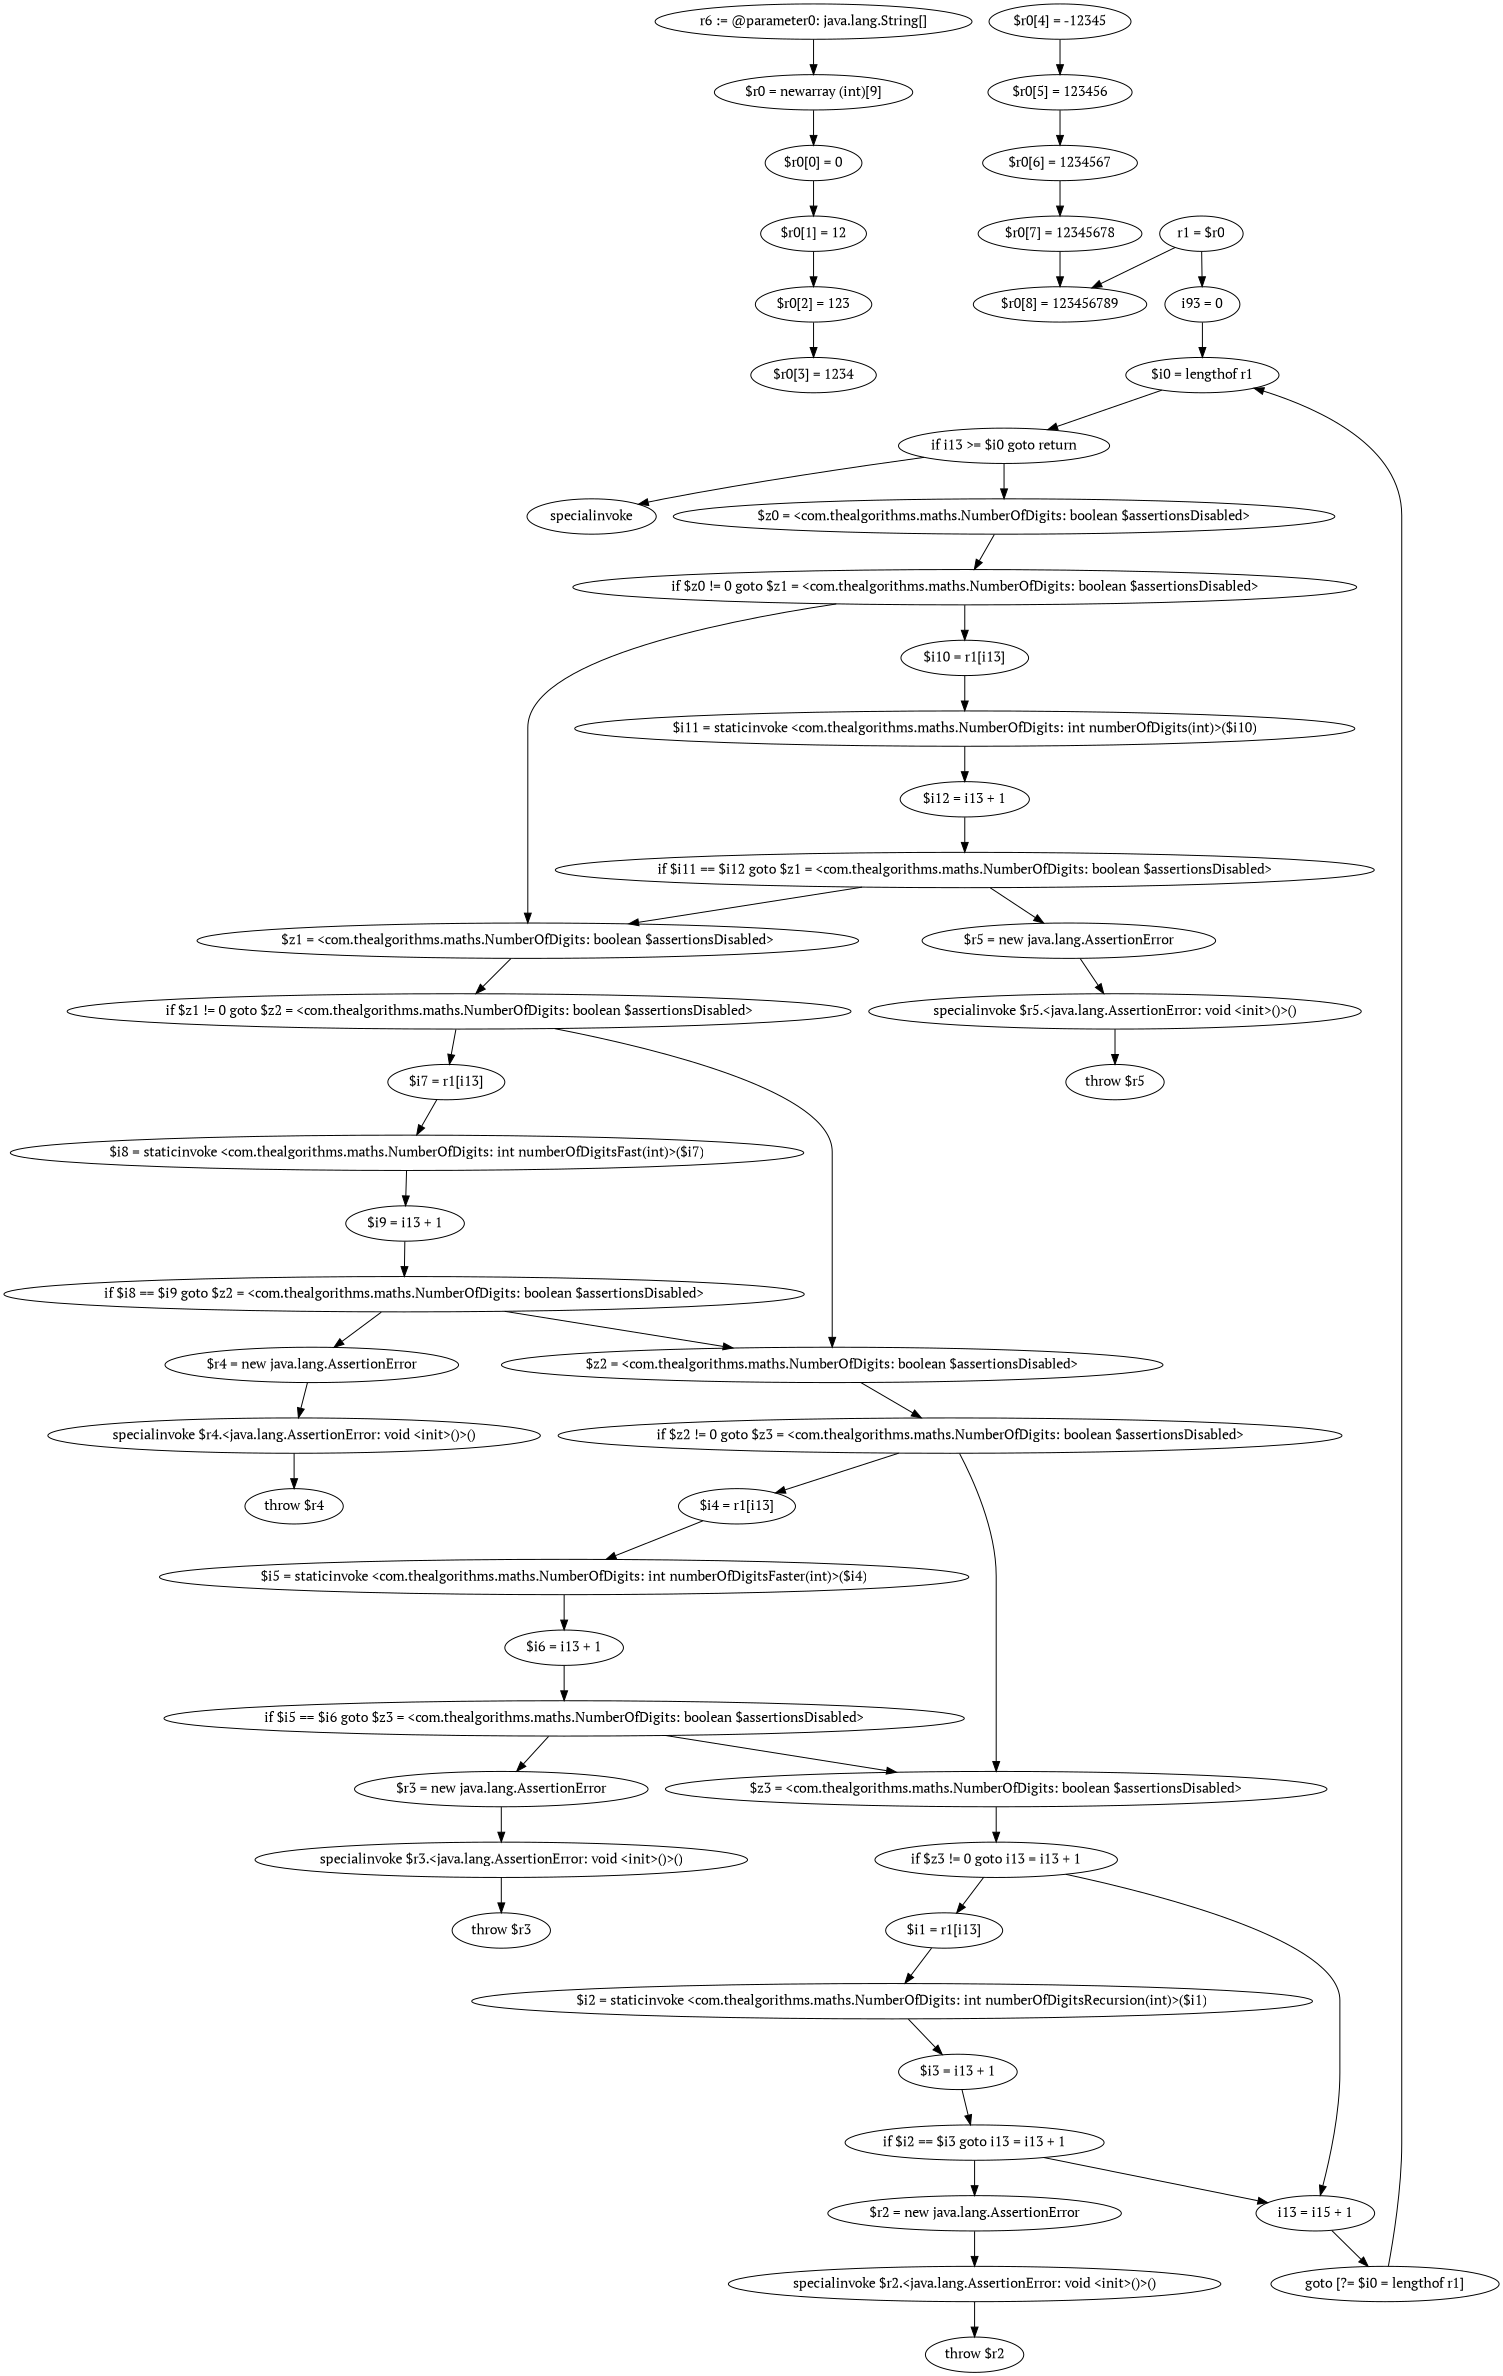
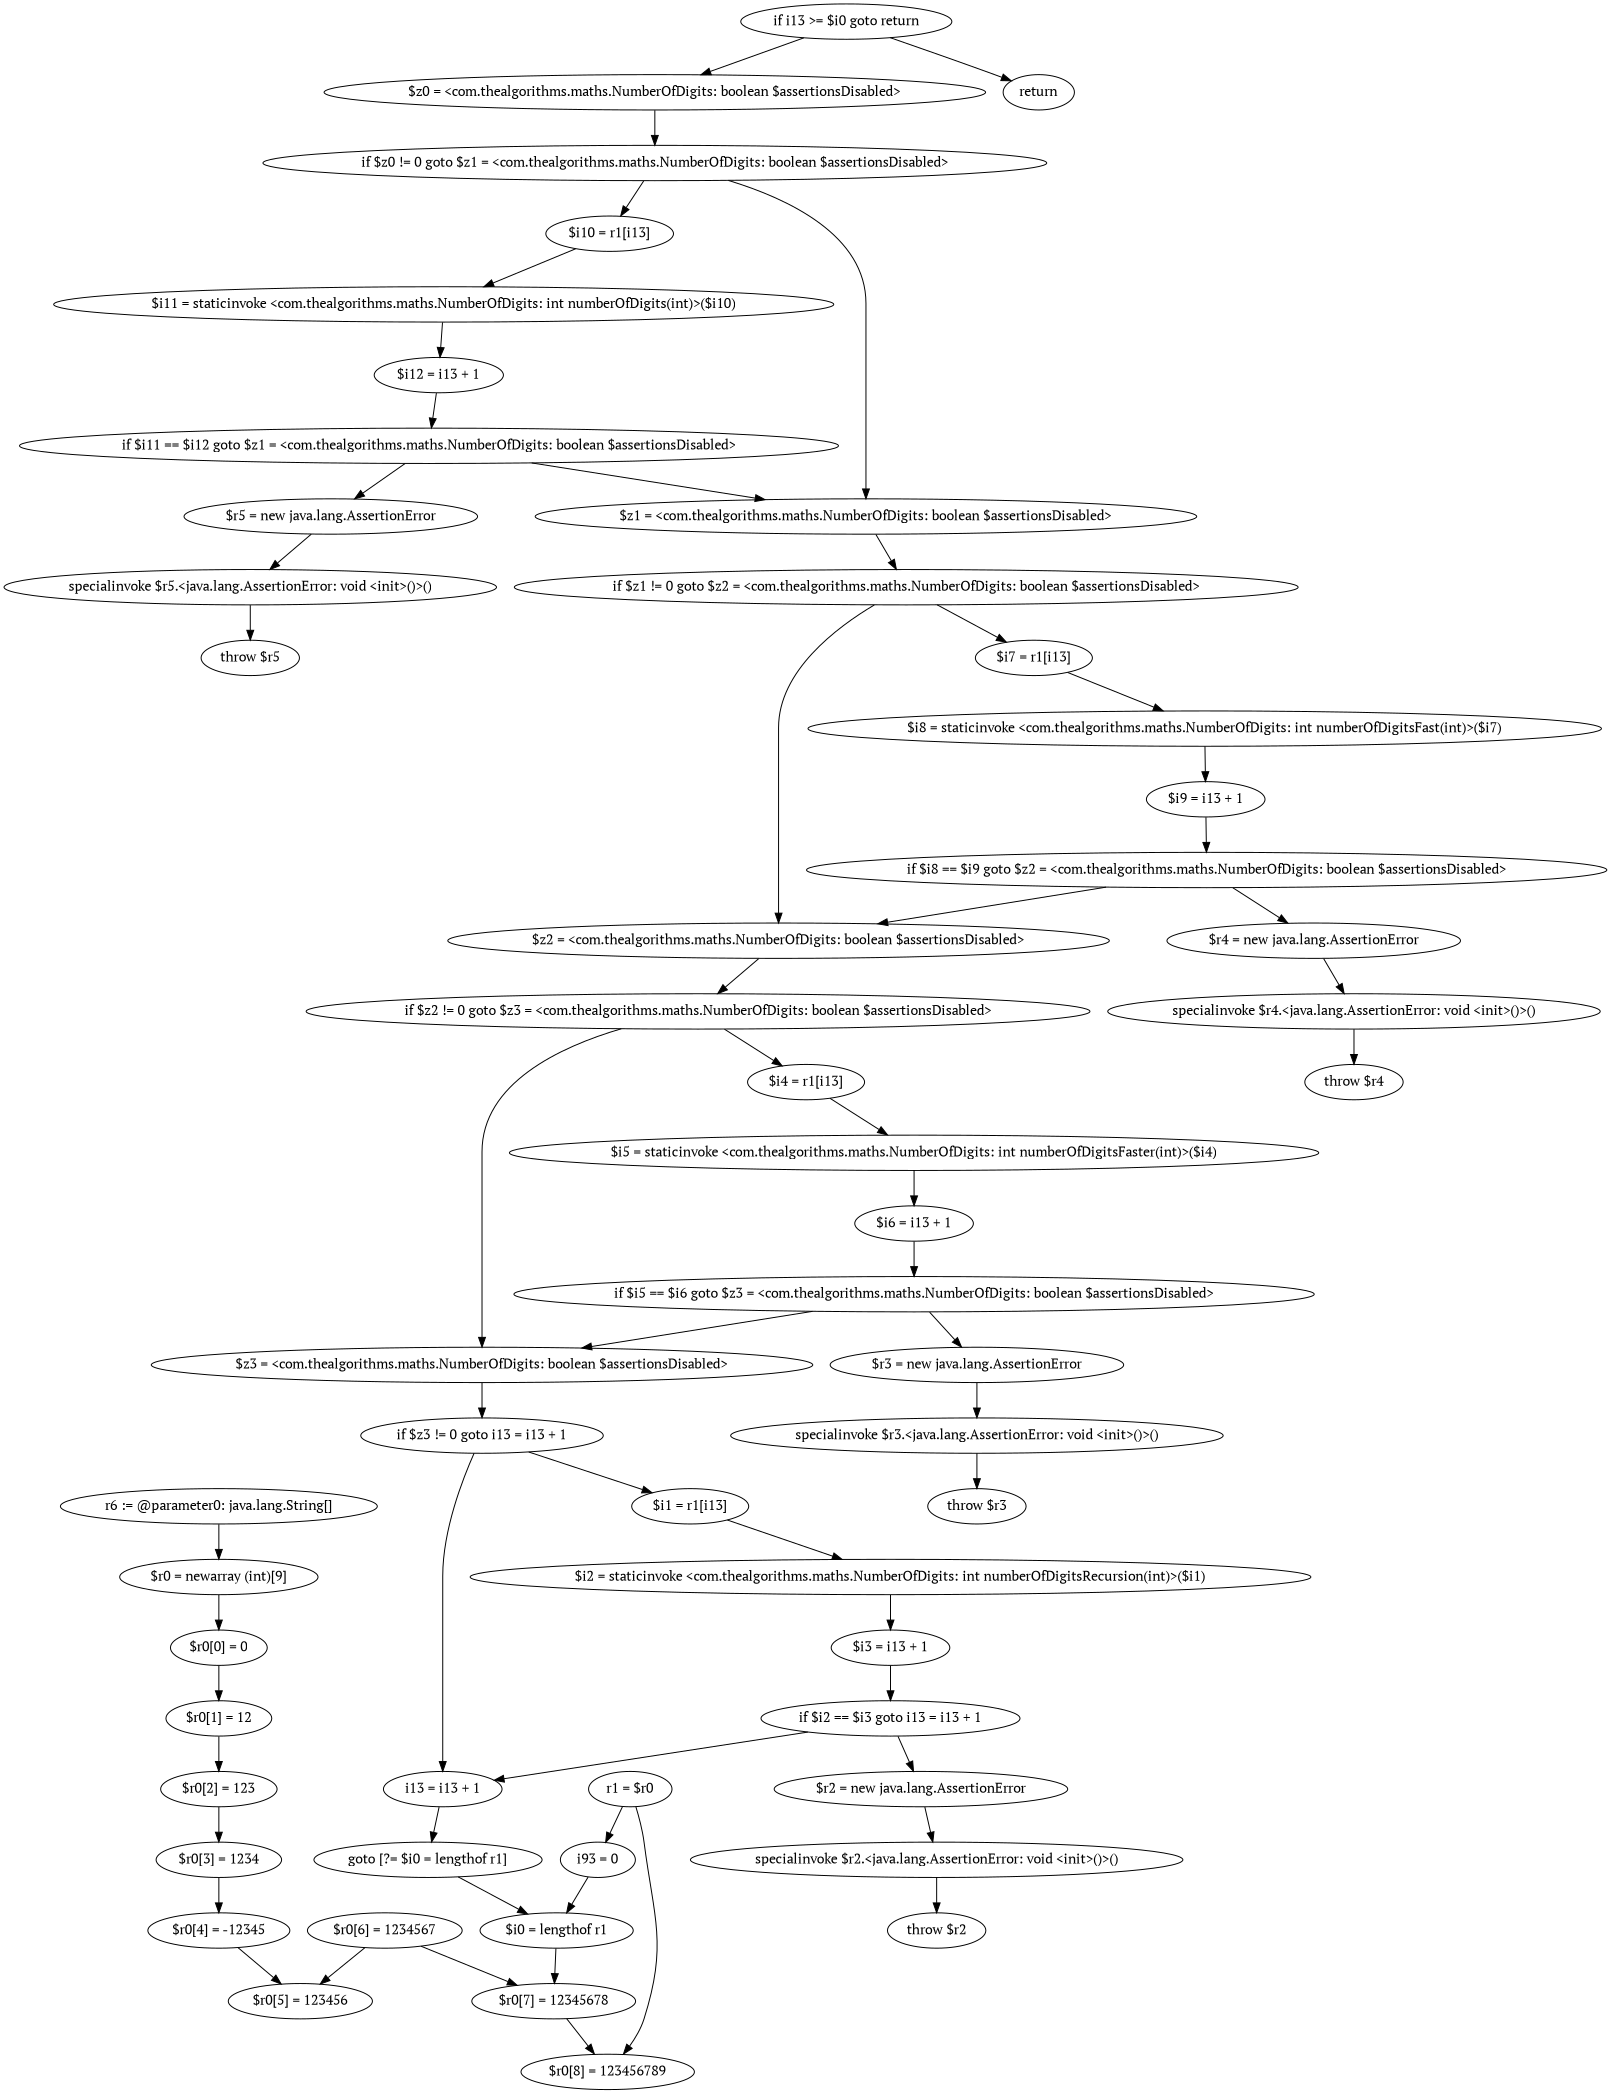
(1060, 123) -> (346, 1963)
(1109, 408) -> (555, 1961)
(592, 517) -> (1039, 92)
none -> (219, 1890)
(1315, 2213) -> (443, 1789)
